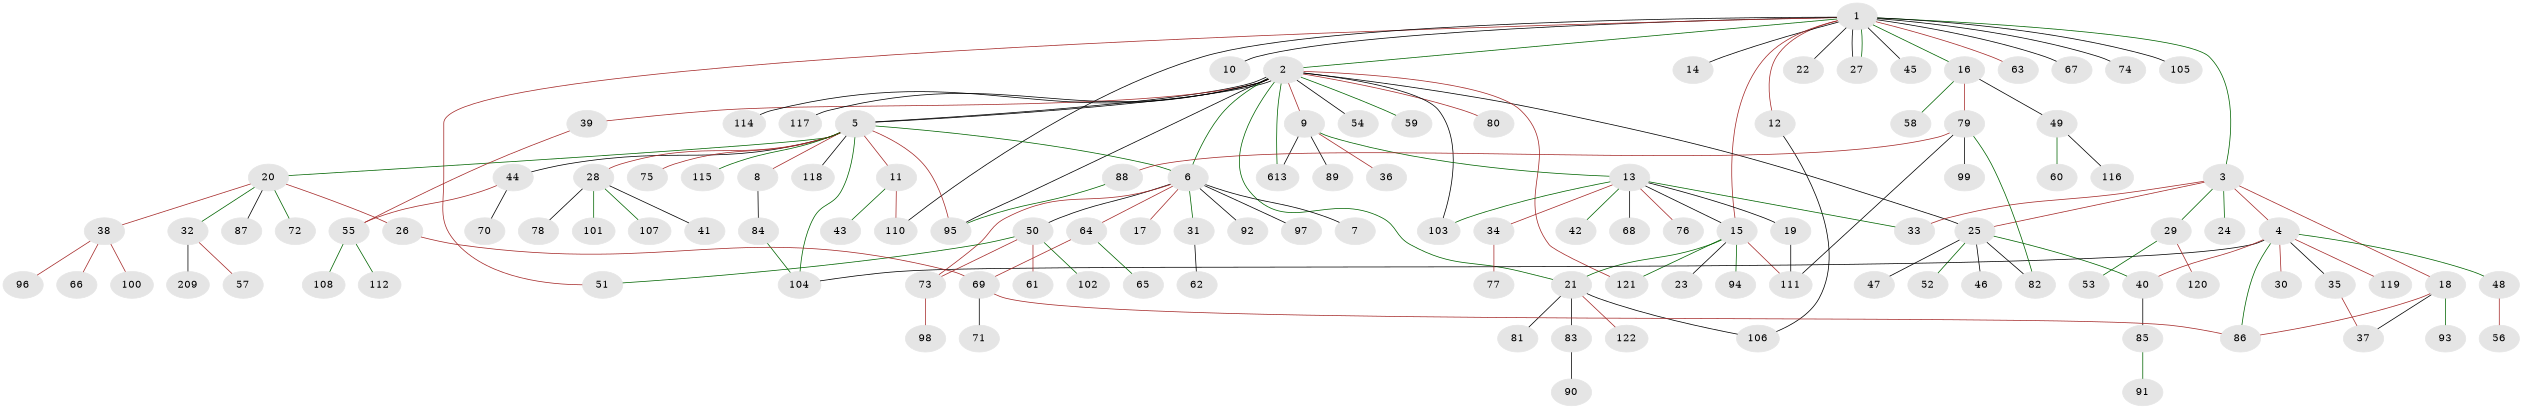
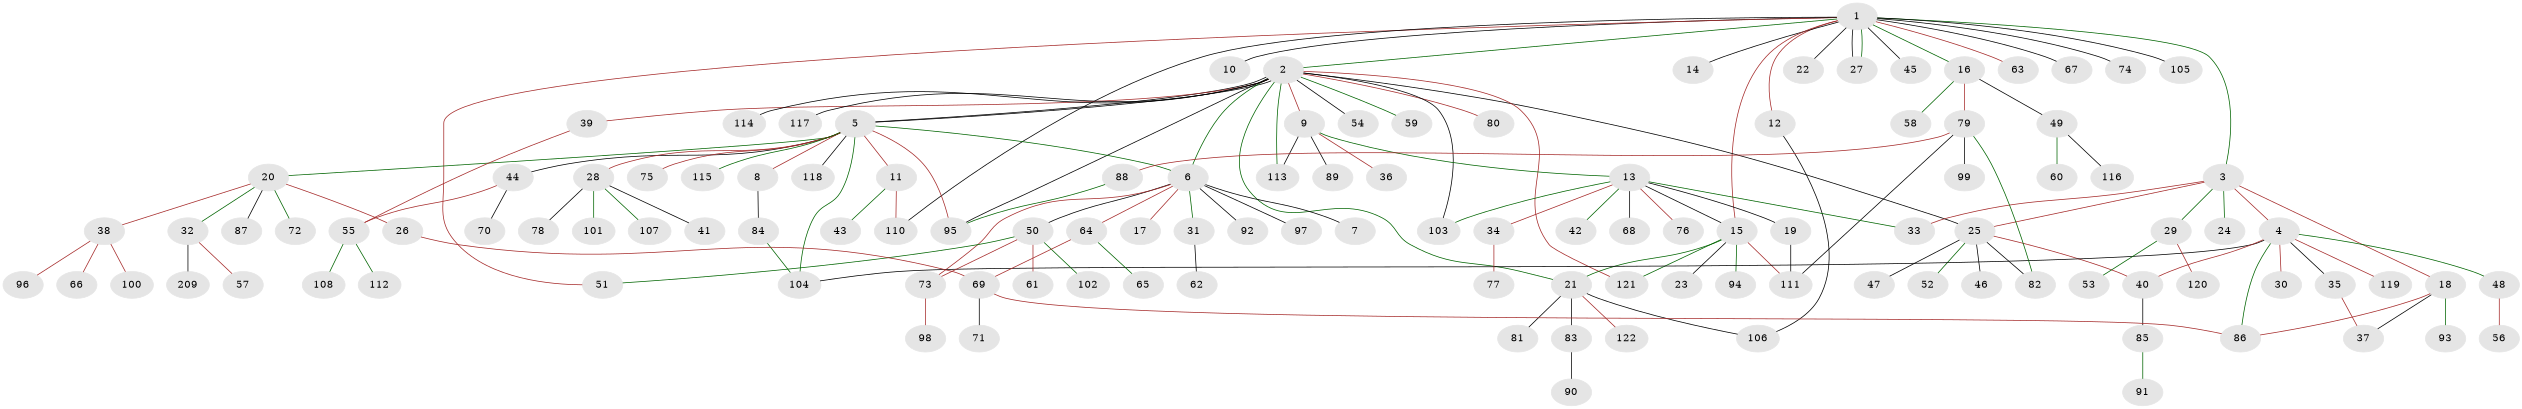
(1278, 178) -> (1278, 178)
(2061, 254) -> (2061, 254)
